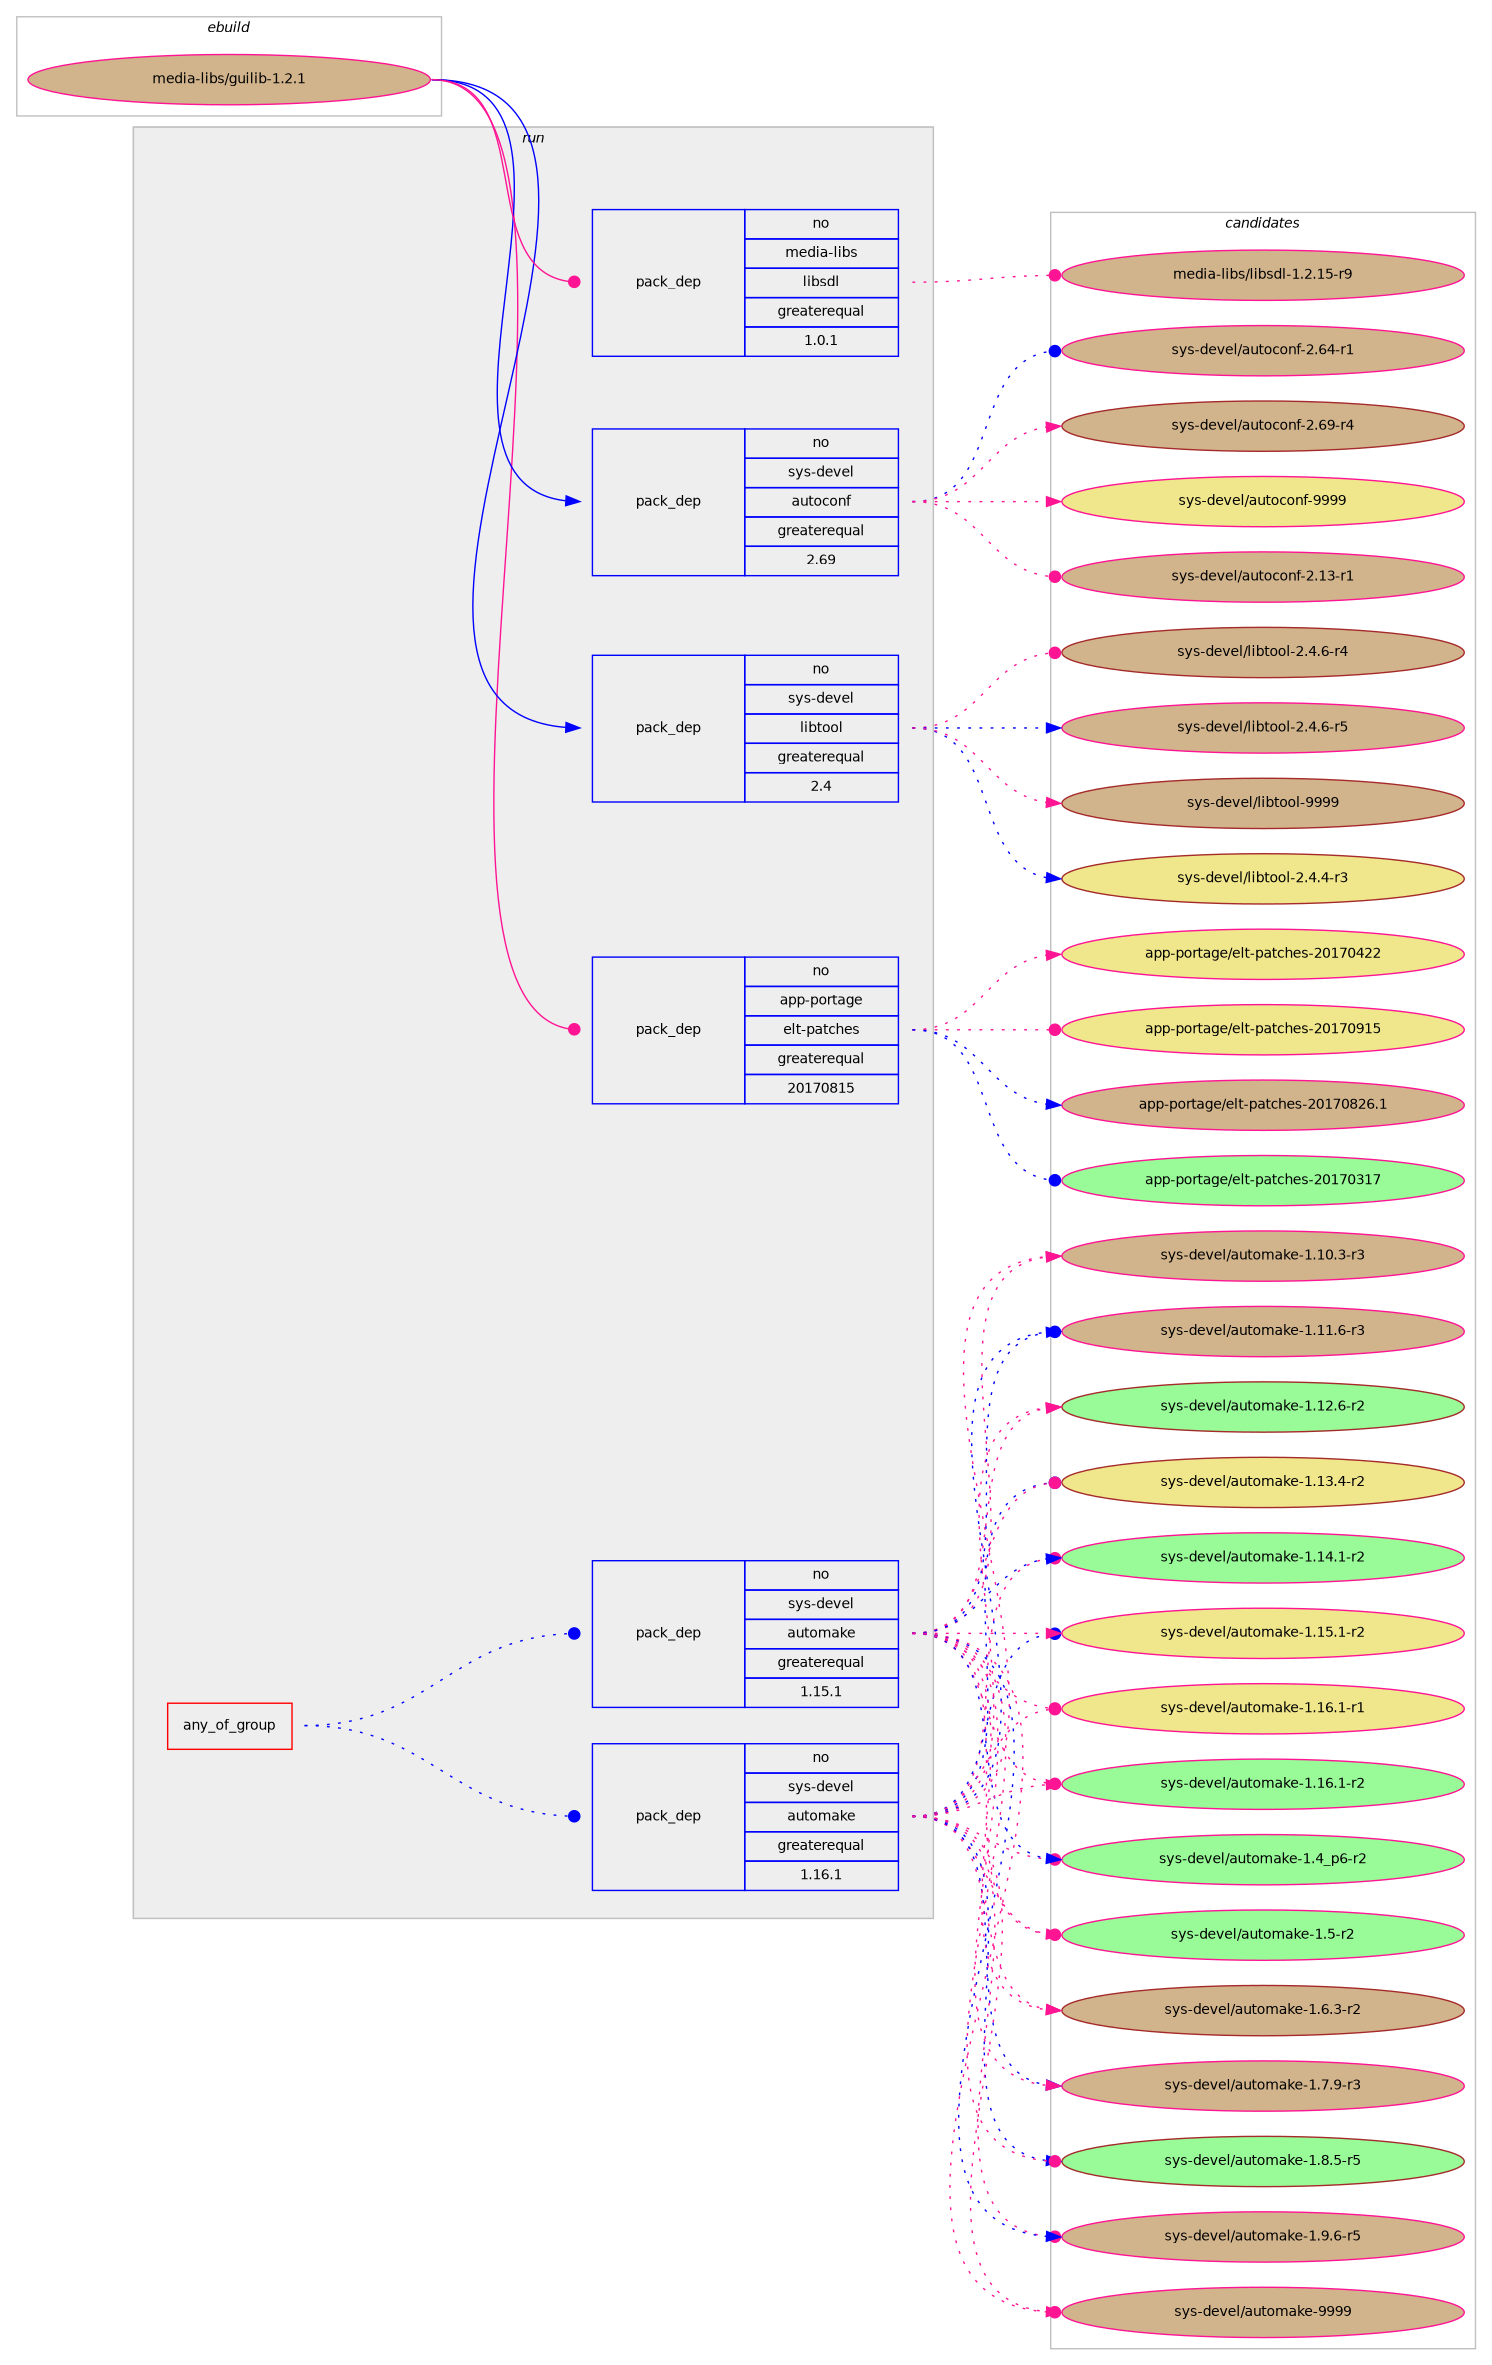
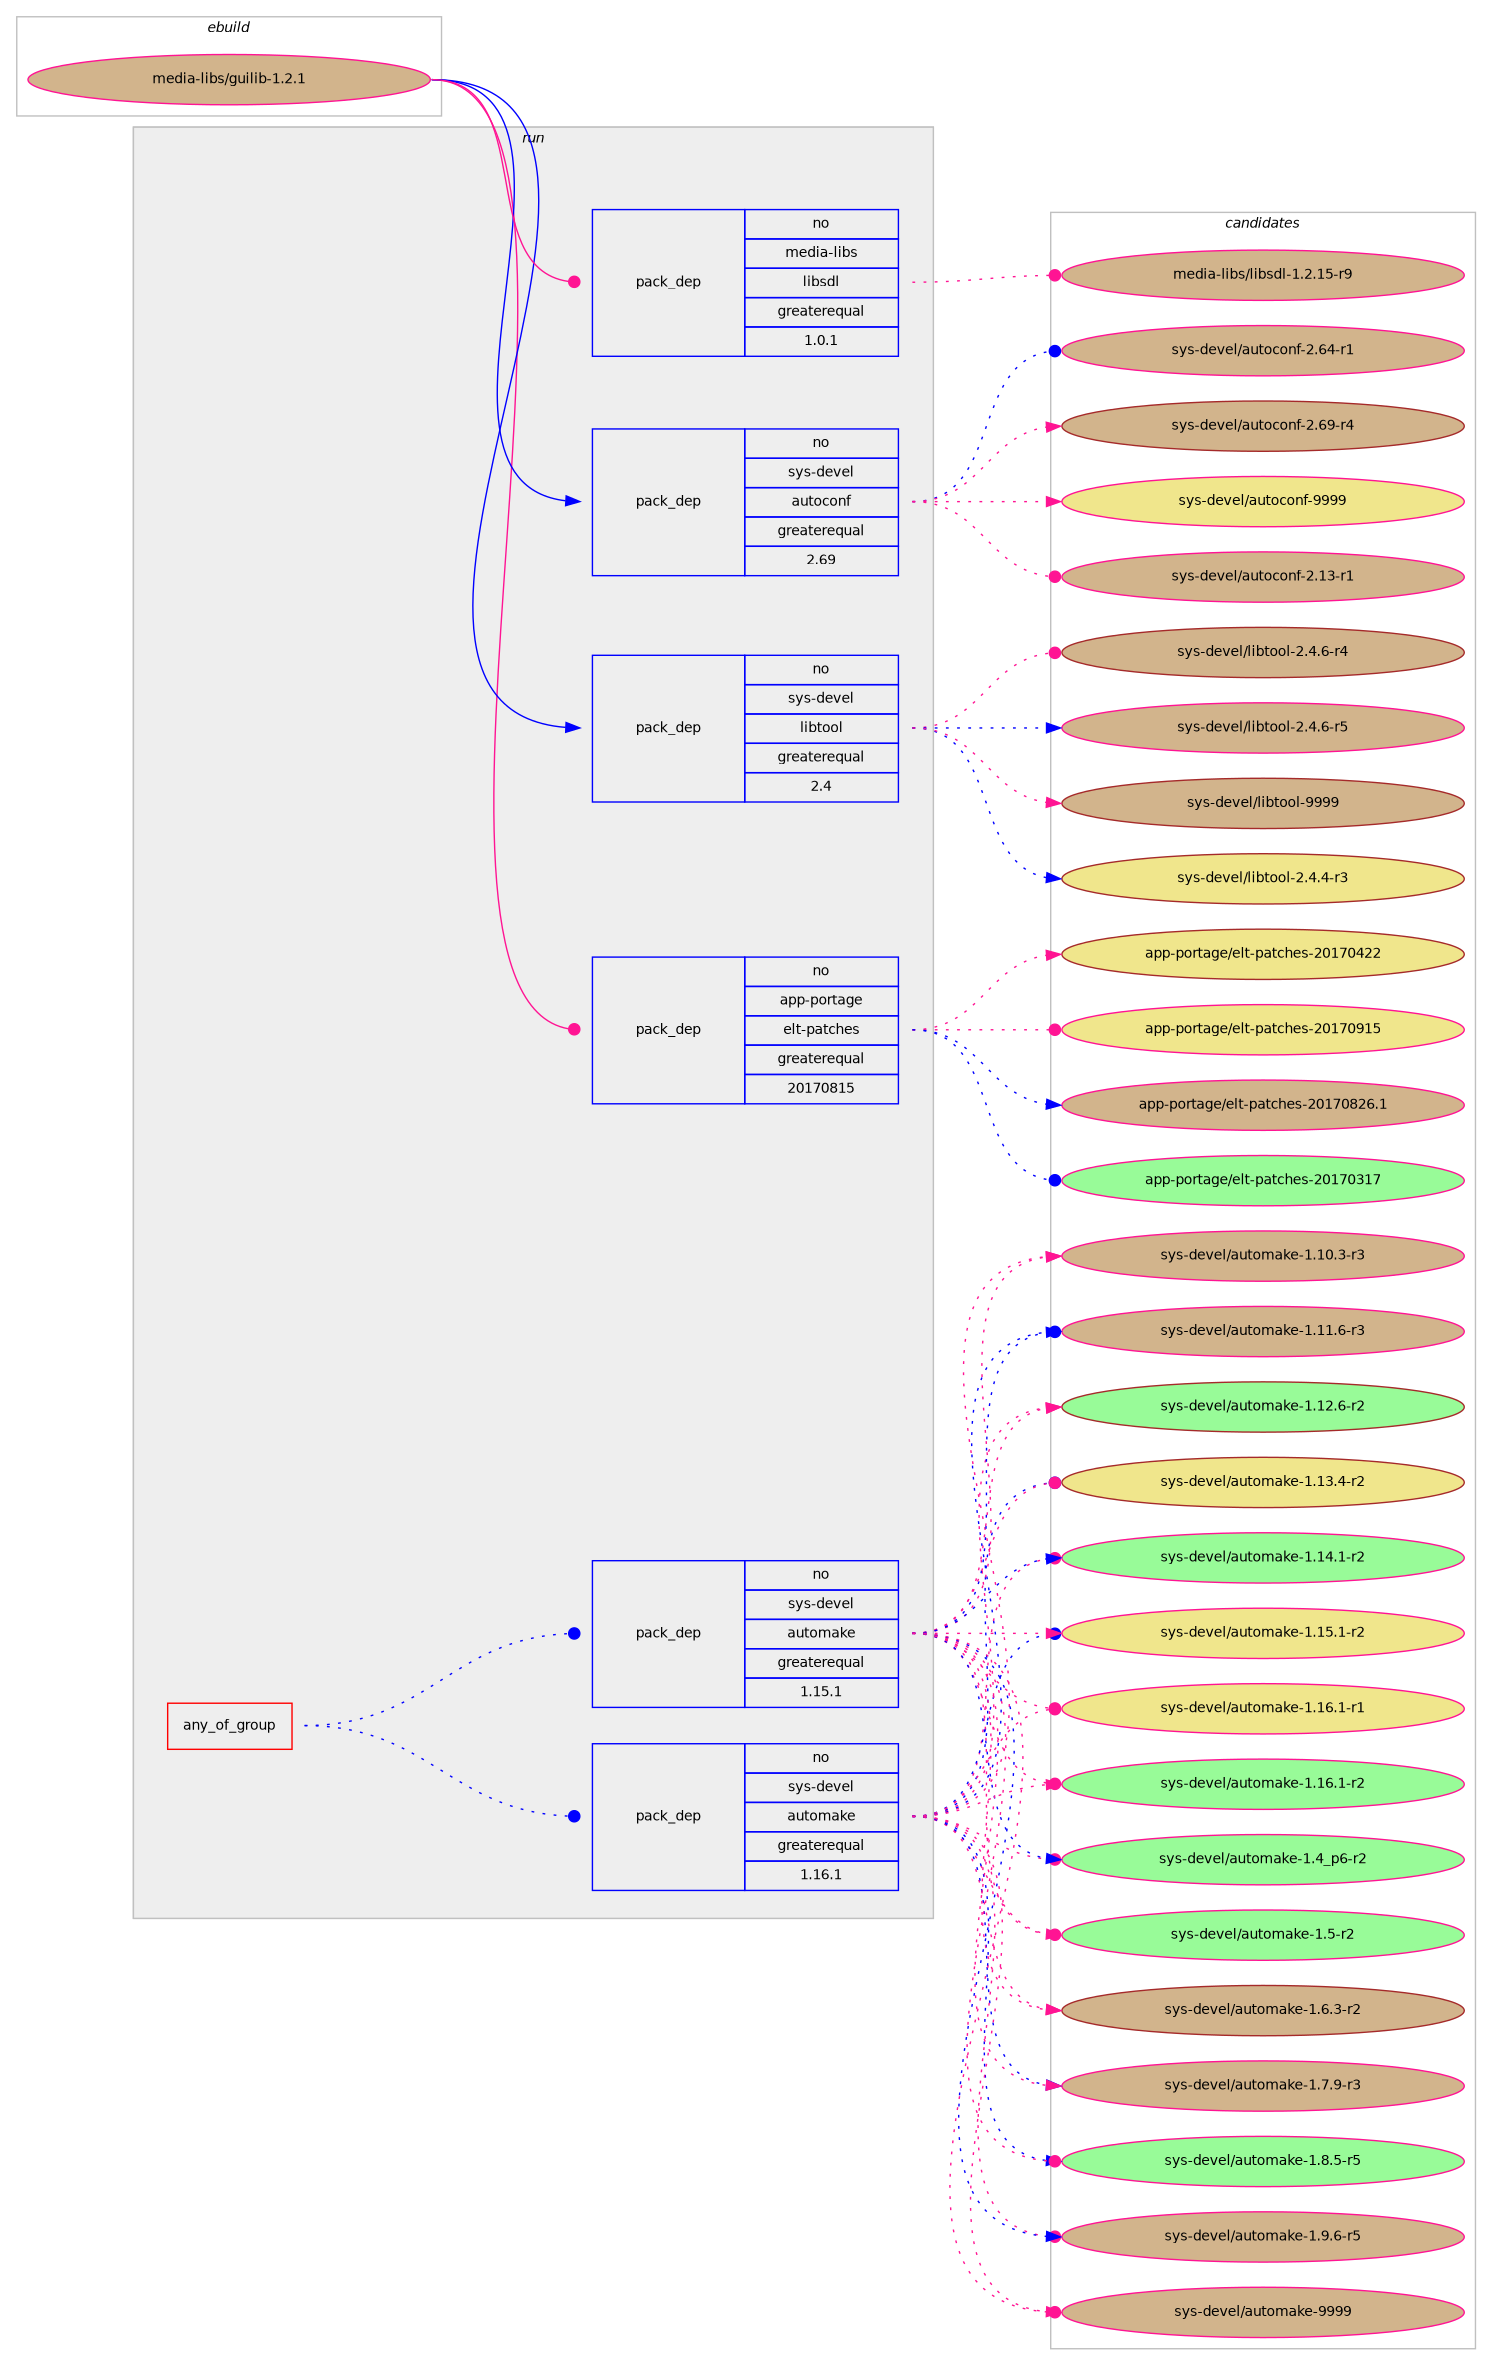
(1263, 954) -> (1263, 954)
(1263, 2162) -> (1263, 2162)
